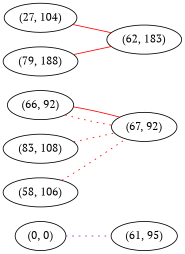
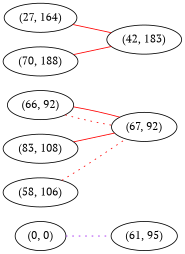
(41, 18) -> (41, 18)
(144, 40) -> (144, 40)
(41, 61) -> (41, 61)
(94, 137) -> (94, 137)
